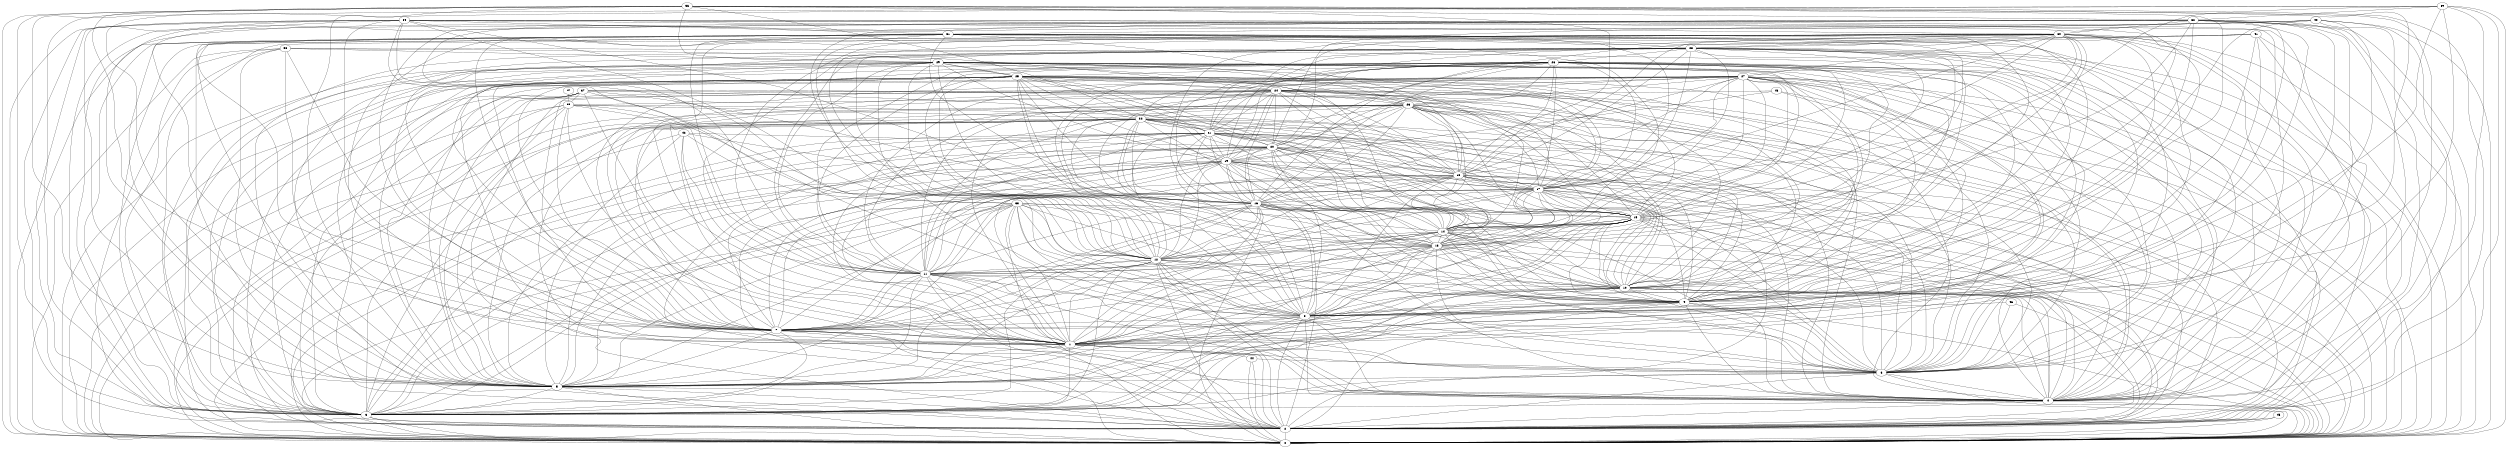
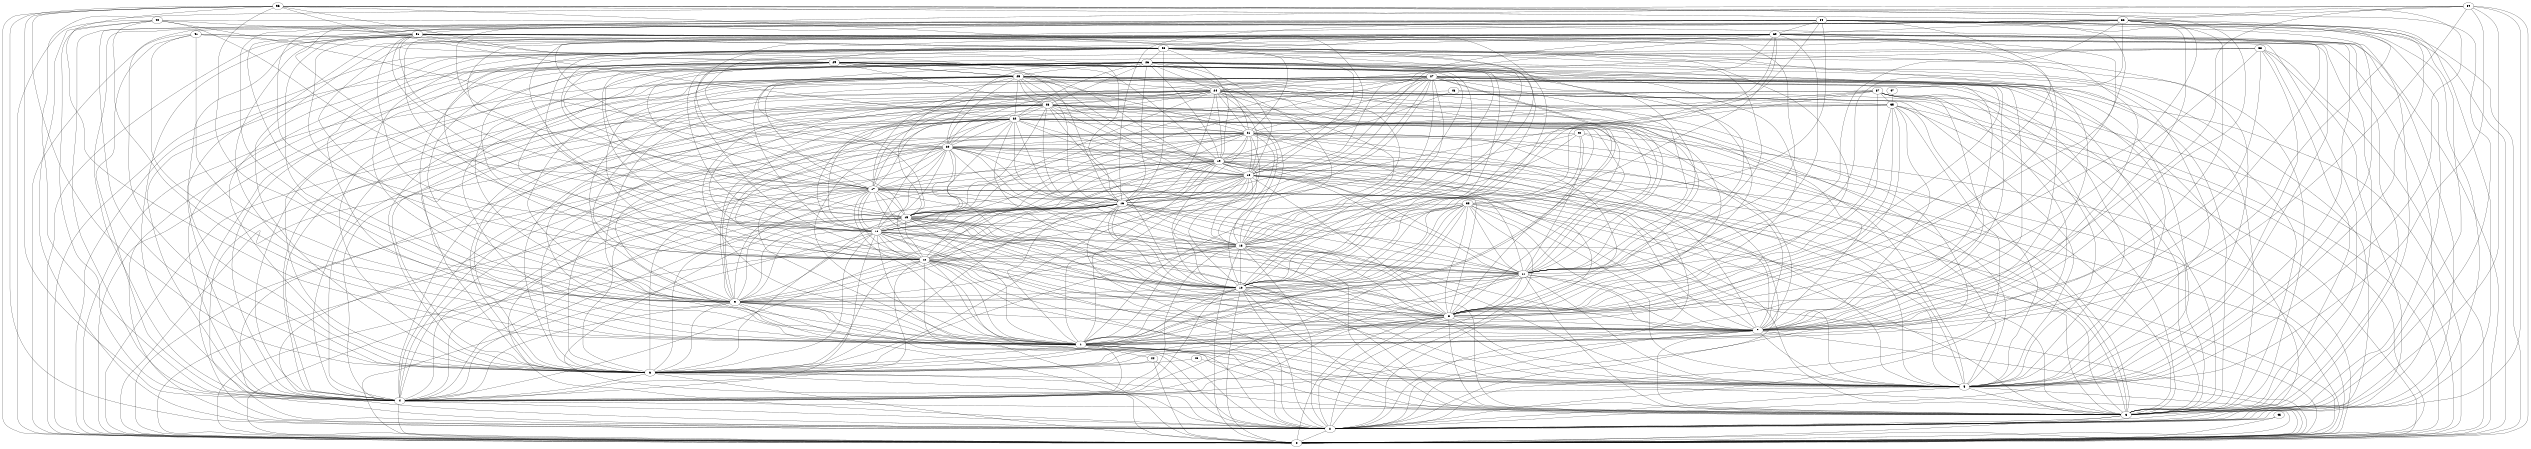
none -> (1029, 111)
none -> (1175, 228)
(1658, 311) -> (1131, 293)
